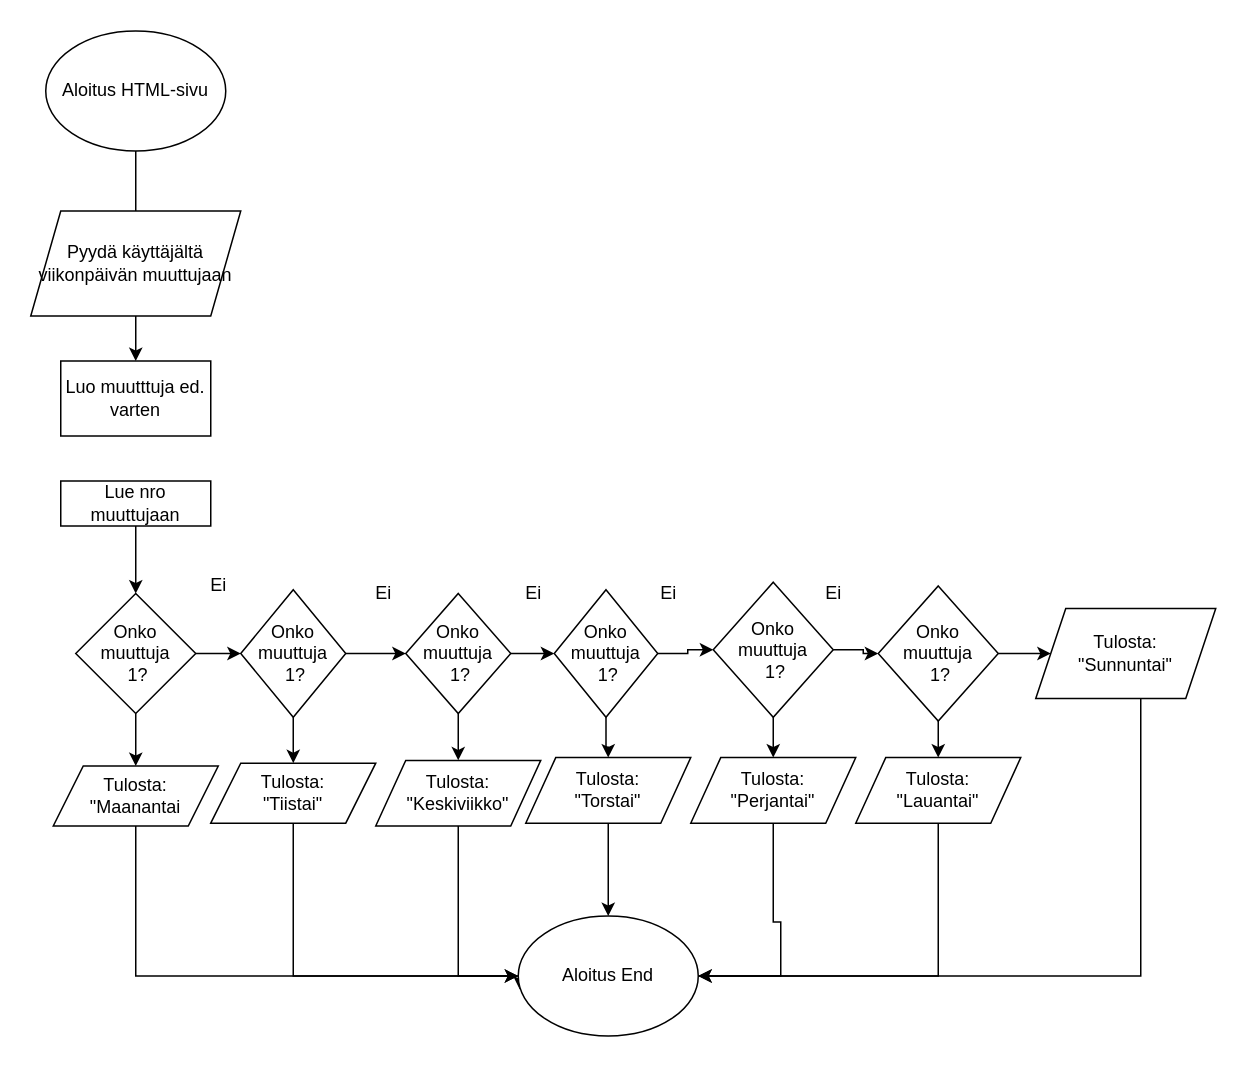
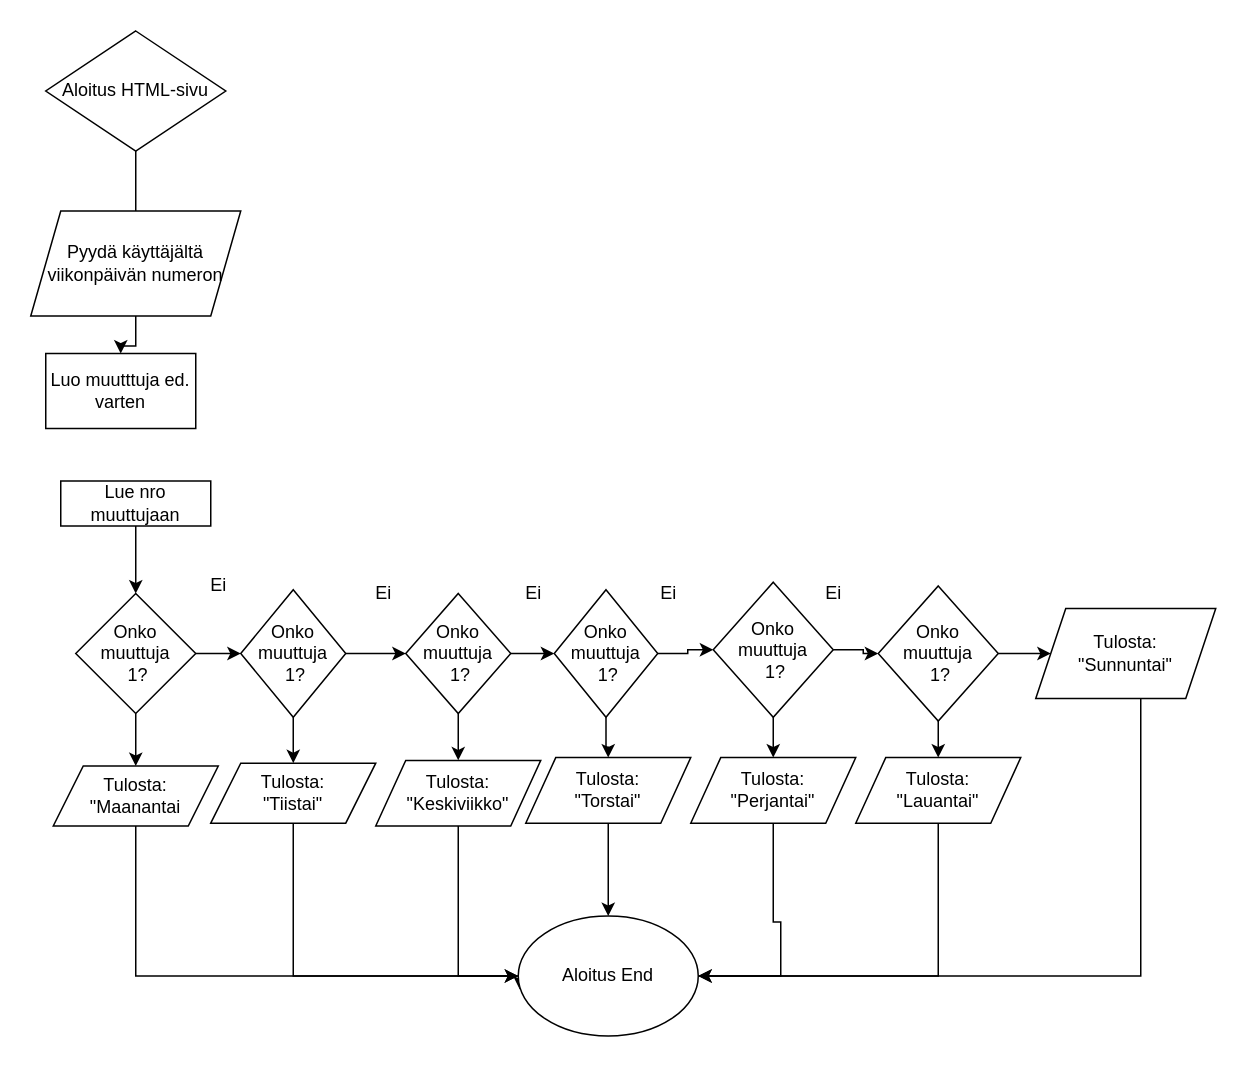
(136, 91) -> (136, 91)
(136, 263) -> (136, 263)
(136, 398) -> (121, 391)
